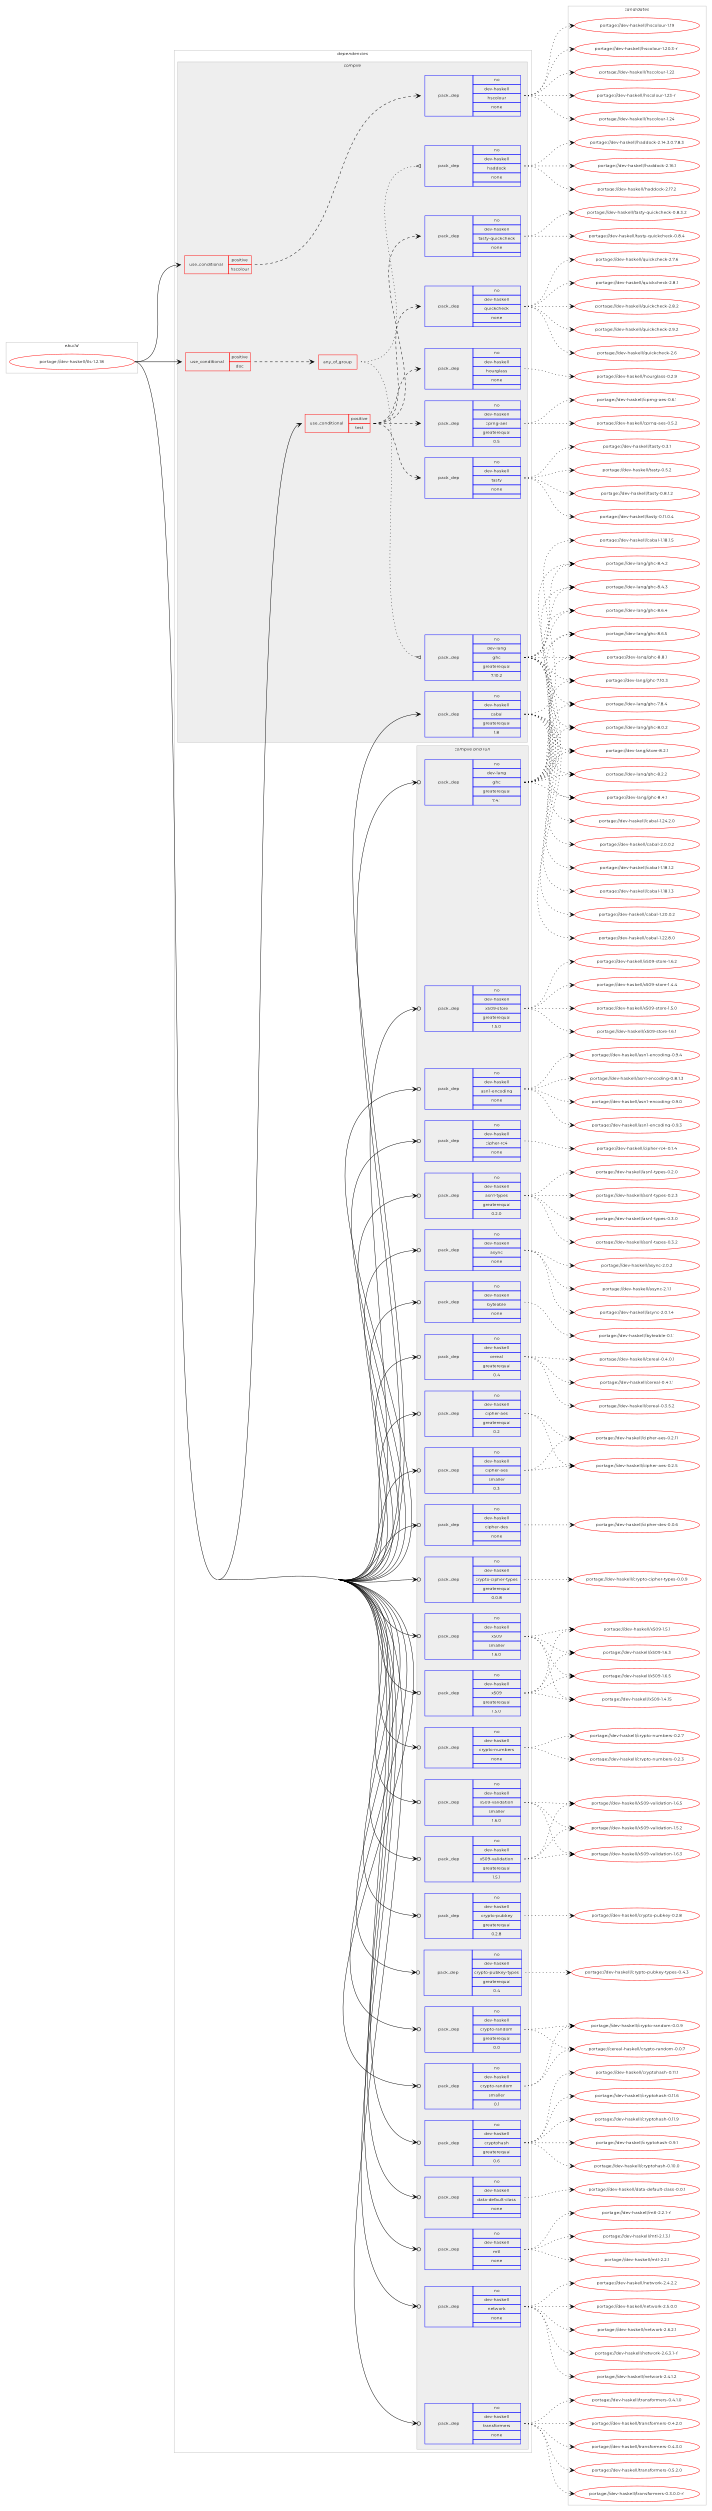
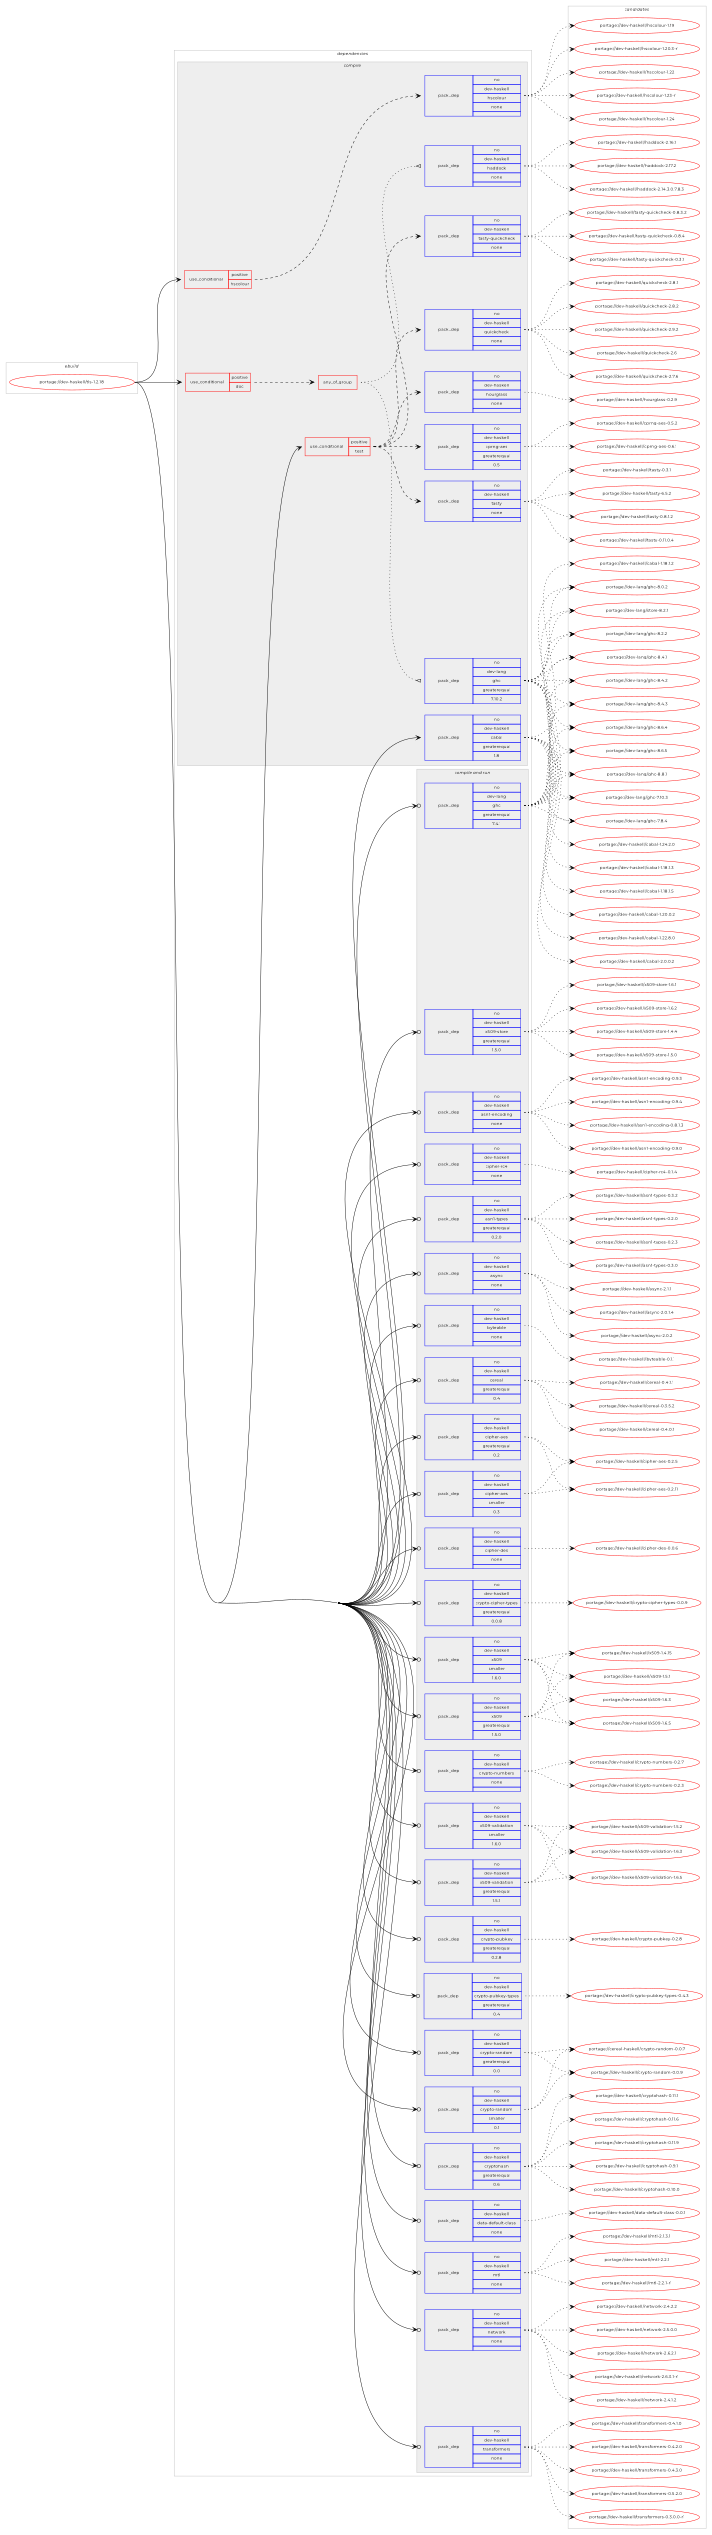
none -> (637, 260)
(637, 470) -> (637, 494)
